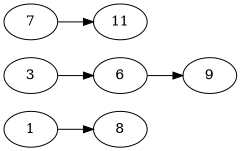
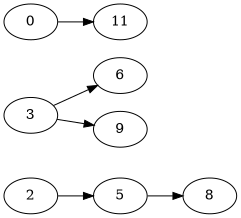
(31, 22) -> (31, 22)
(160, 76) -> (71, 122)
(31, 129) -> (120, 196)
none -> (31, 196)
